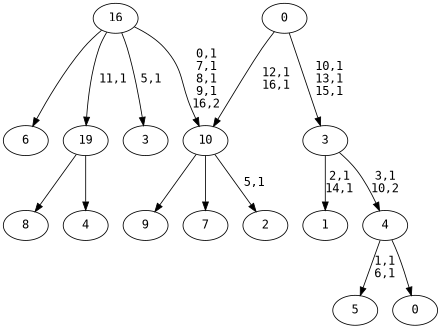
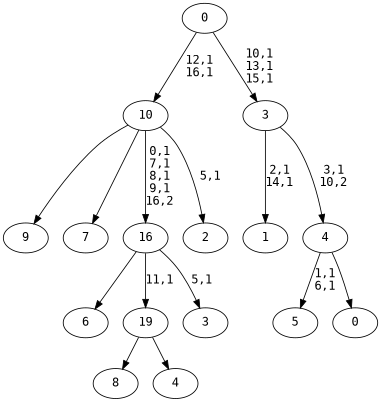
(176, 65) -> (146, 173)
